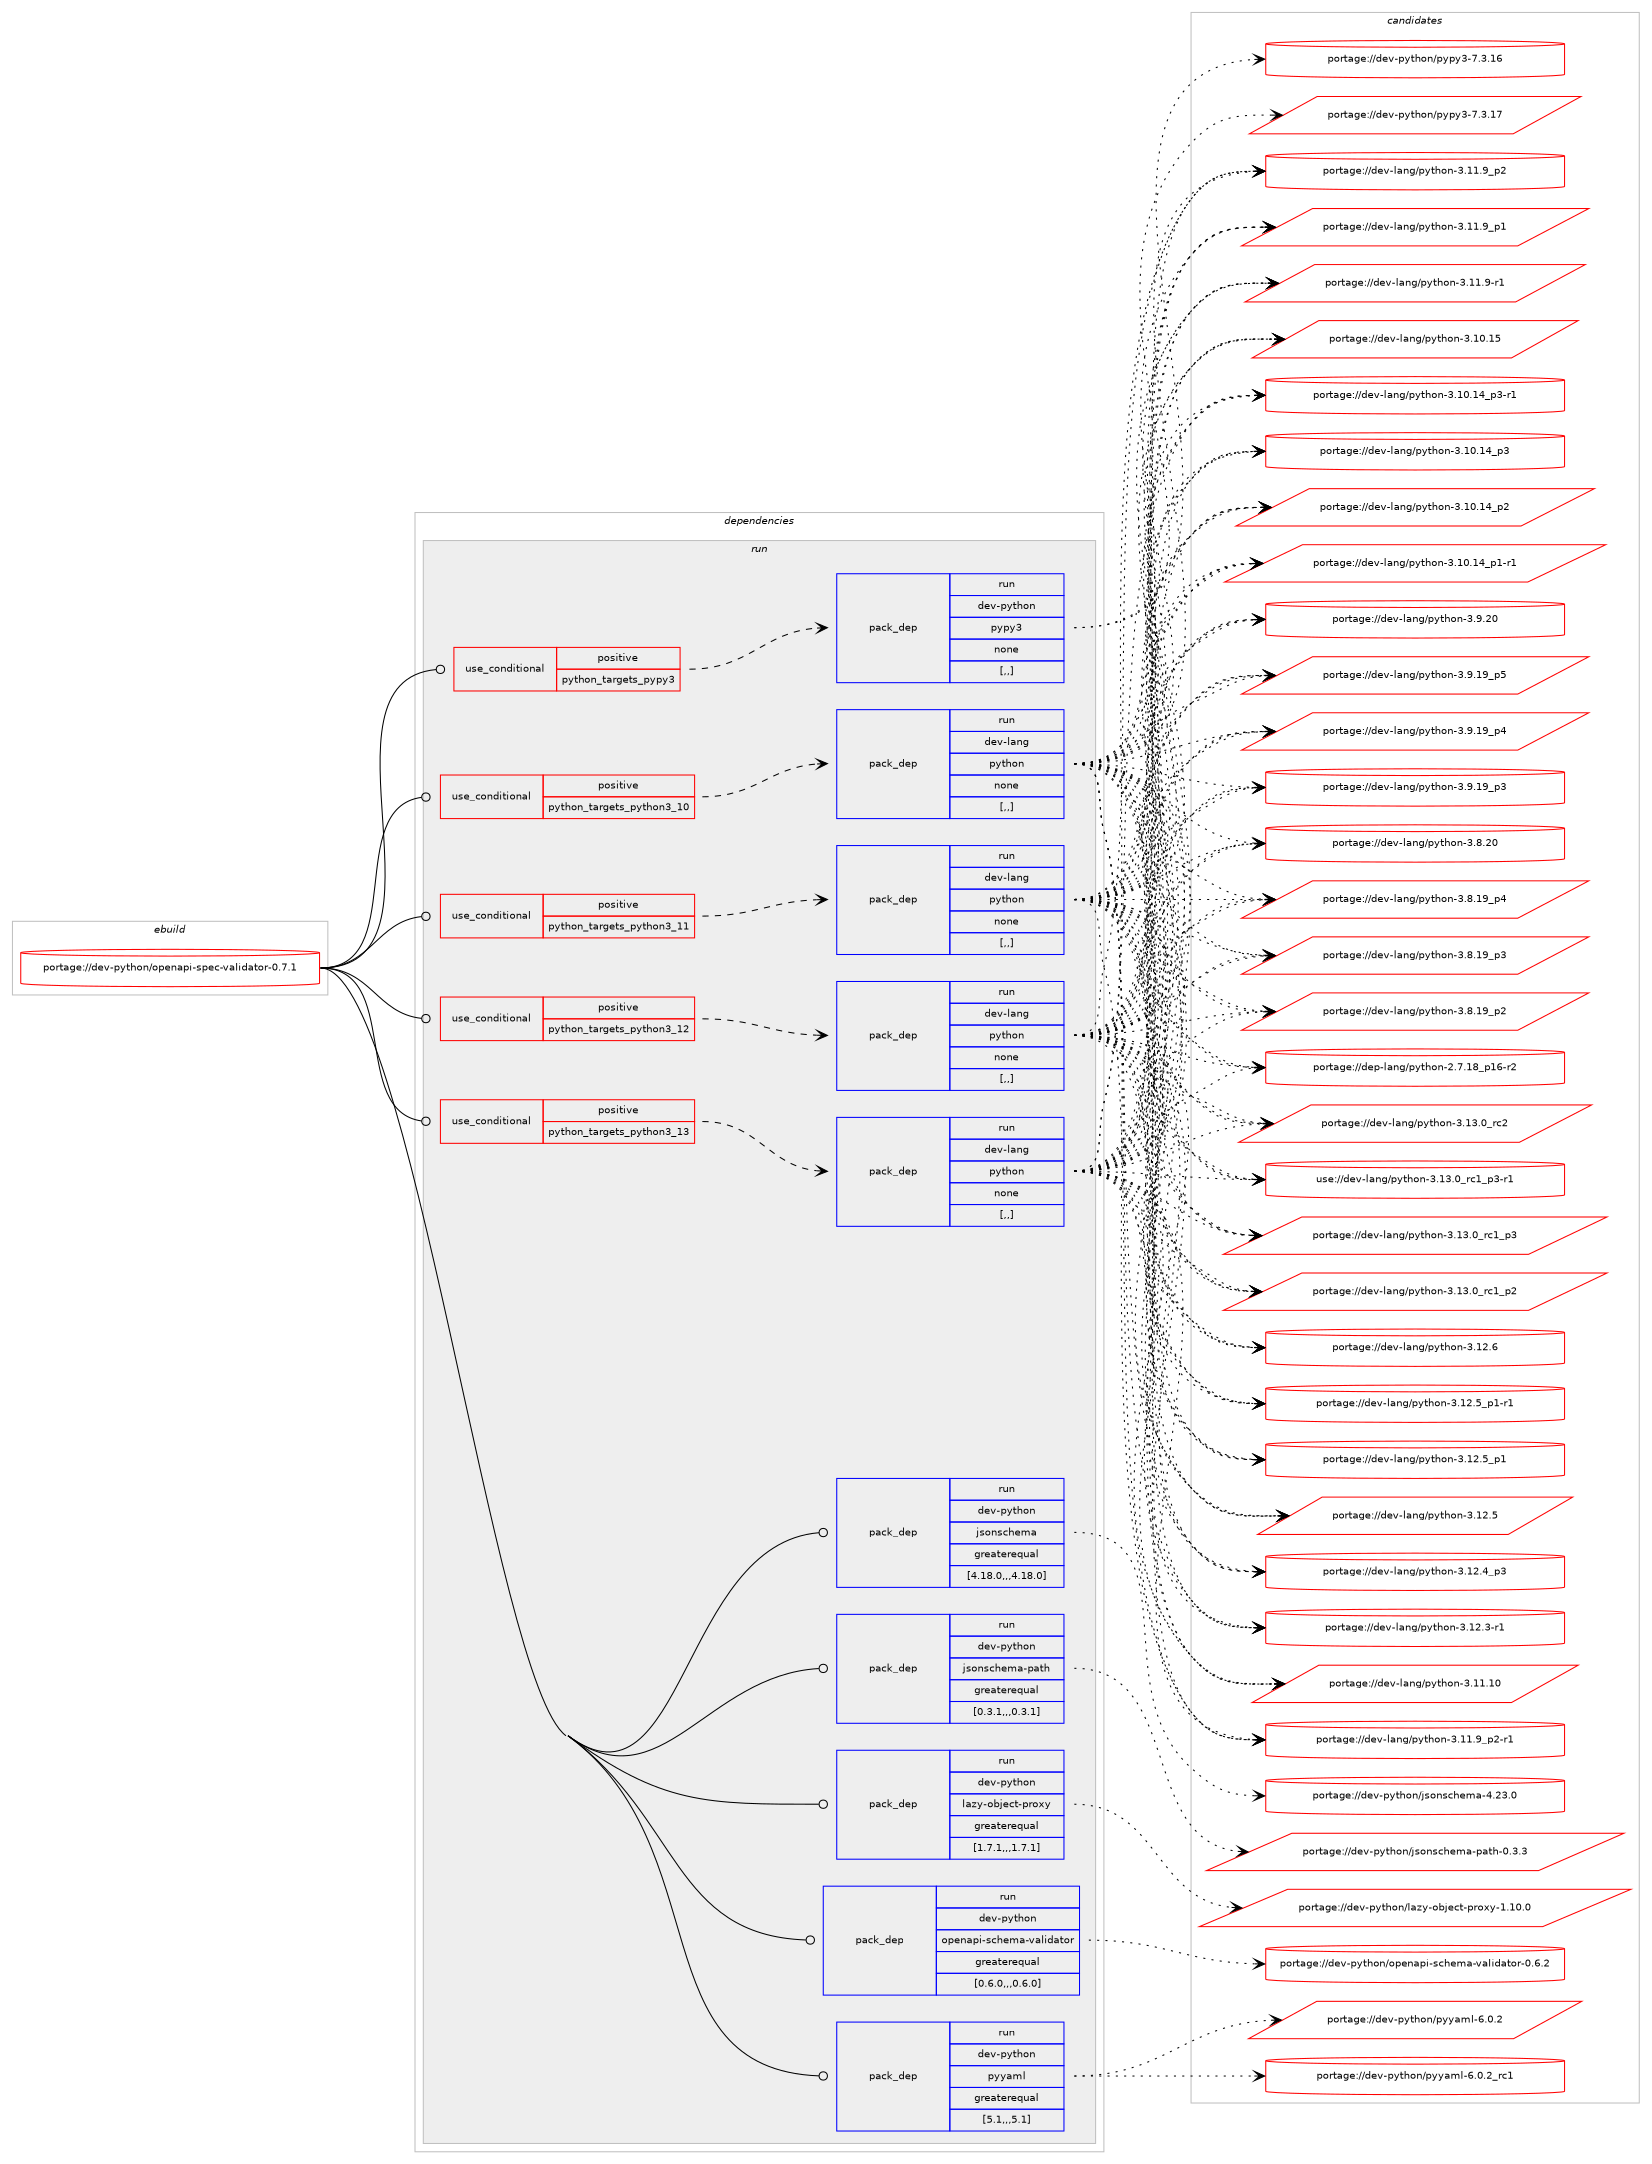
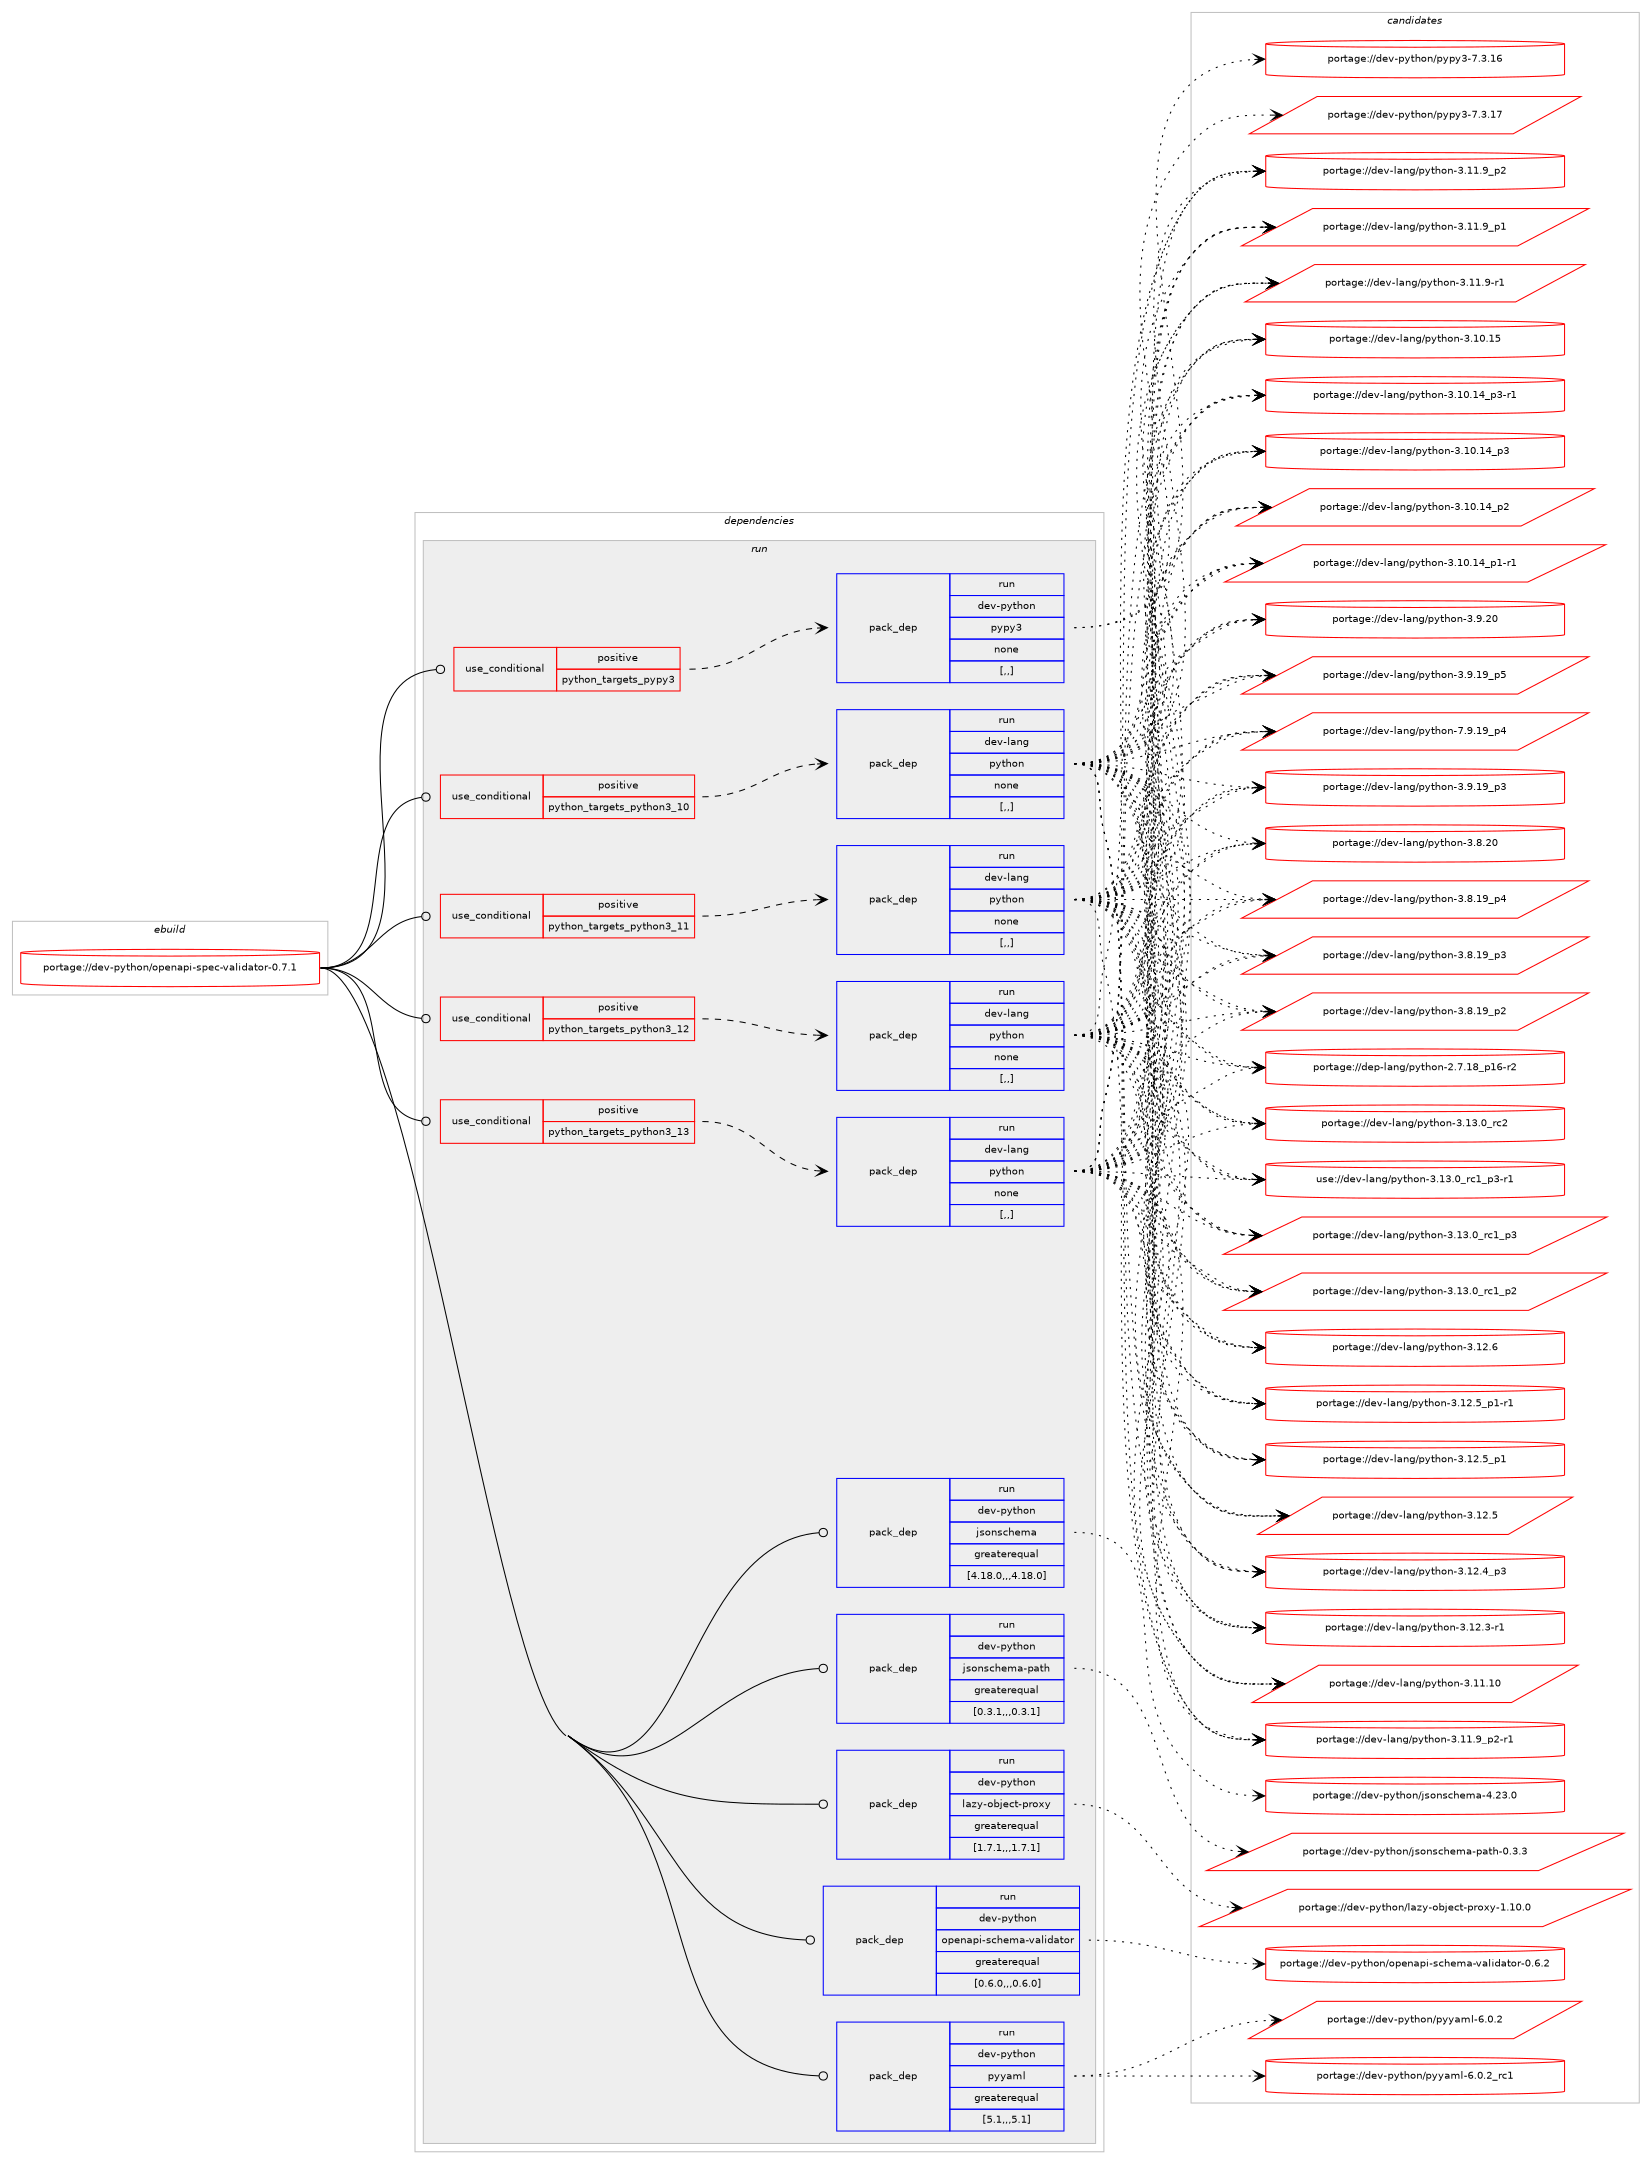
(1415, 339) -> (1415, 339)
(1415, 731) -> (1415, 731)
(1415, 1124) -> (1415, 1124)
